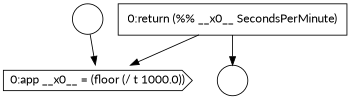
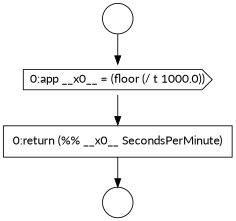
(169, 48) -> (118, 106)
